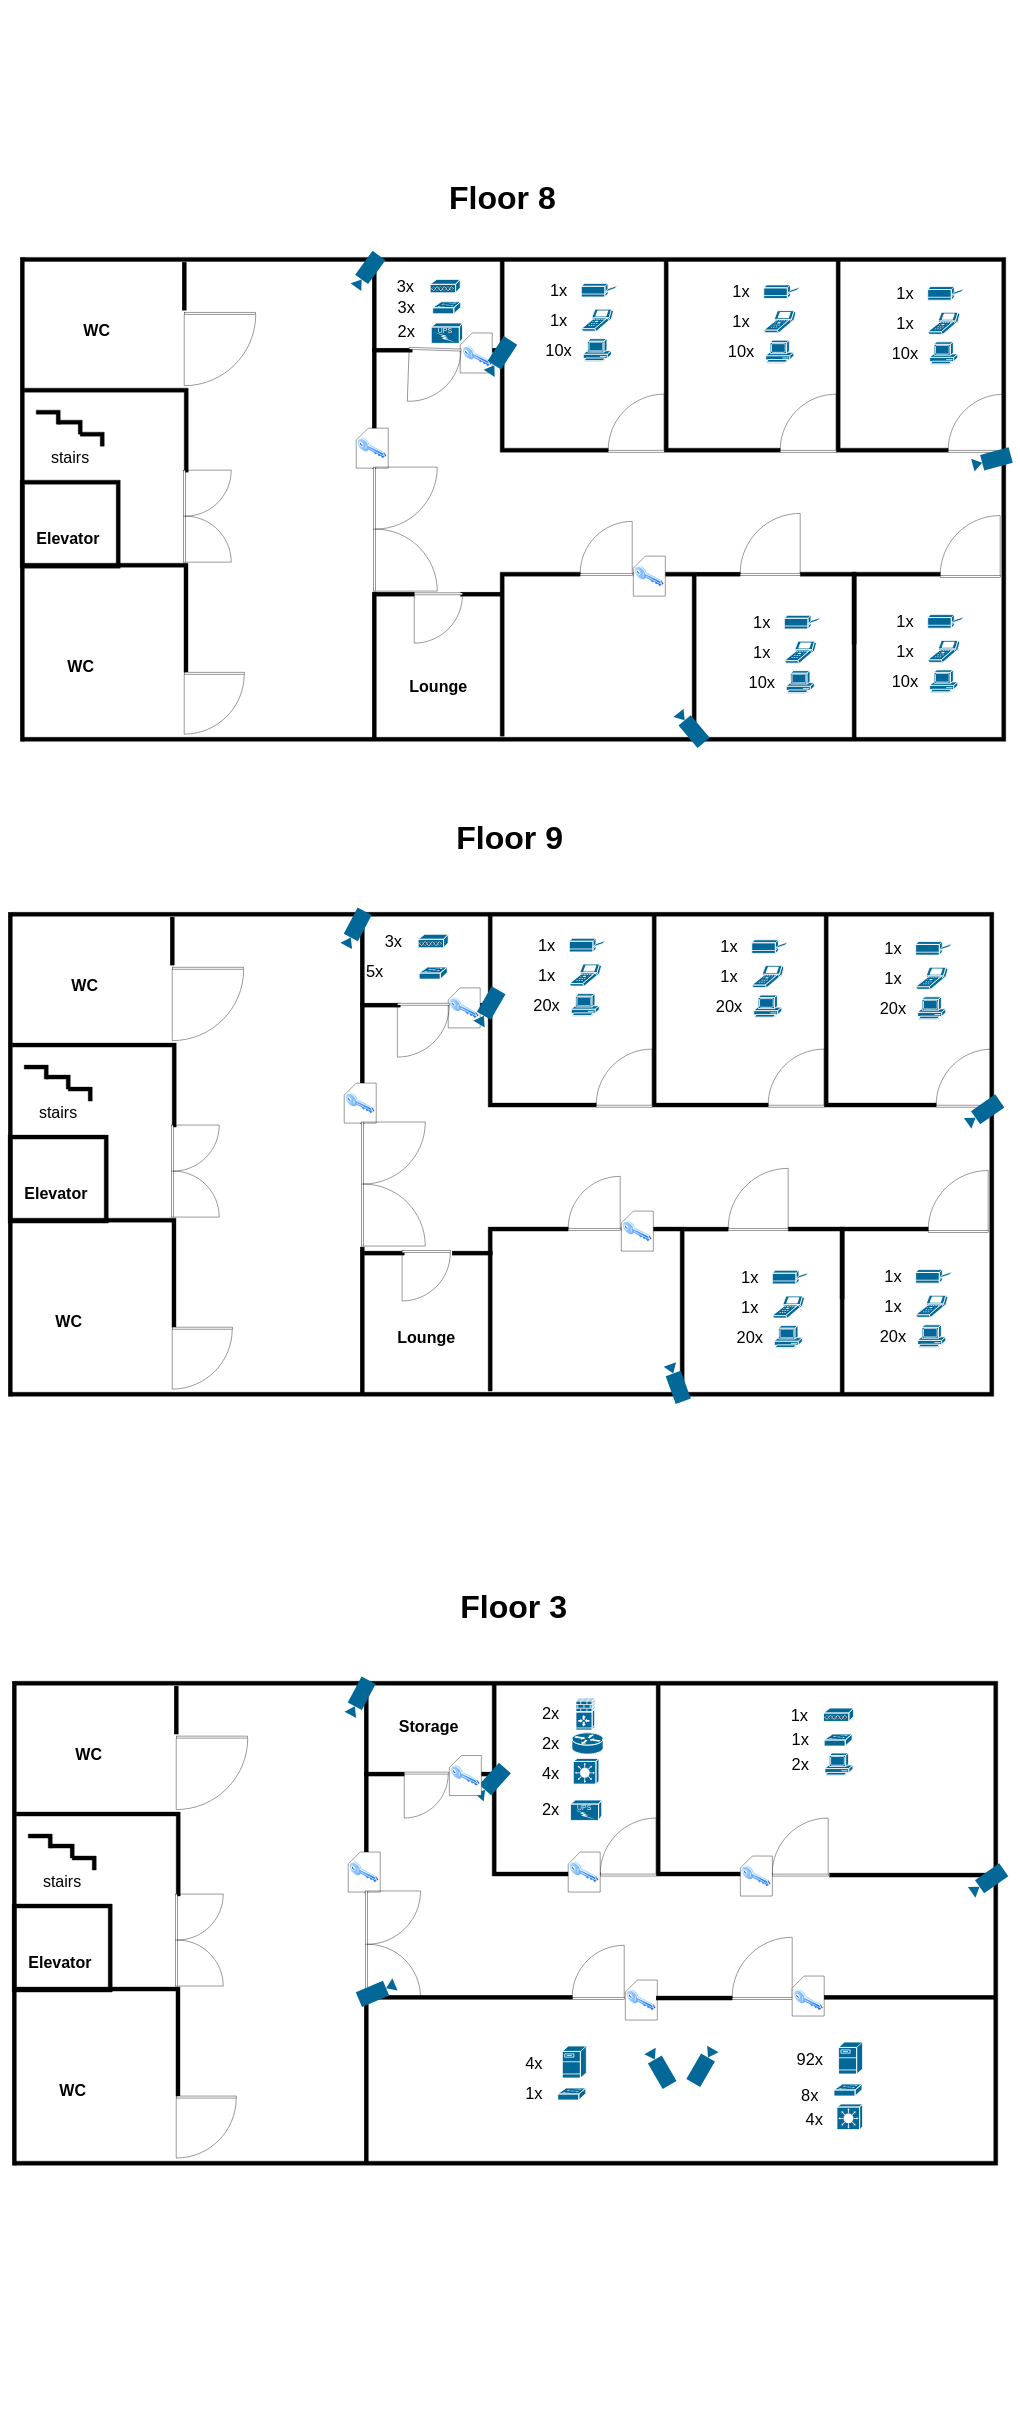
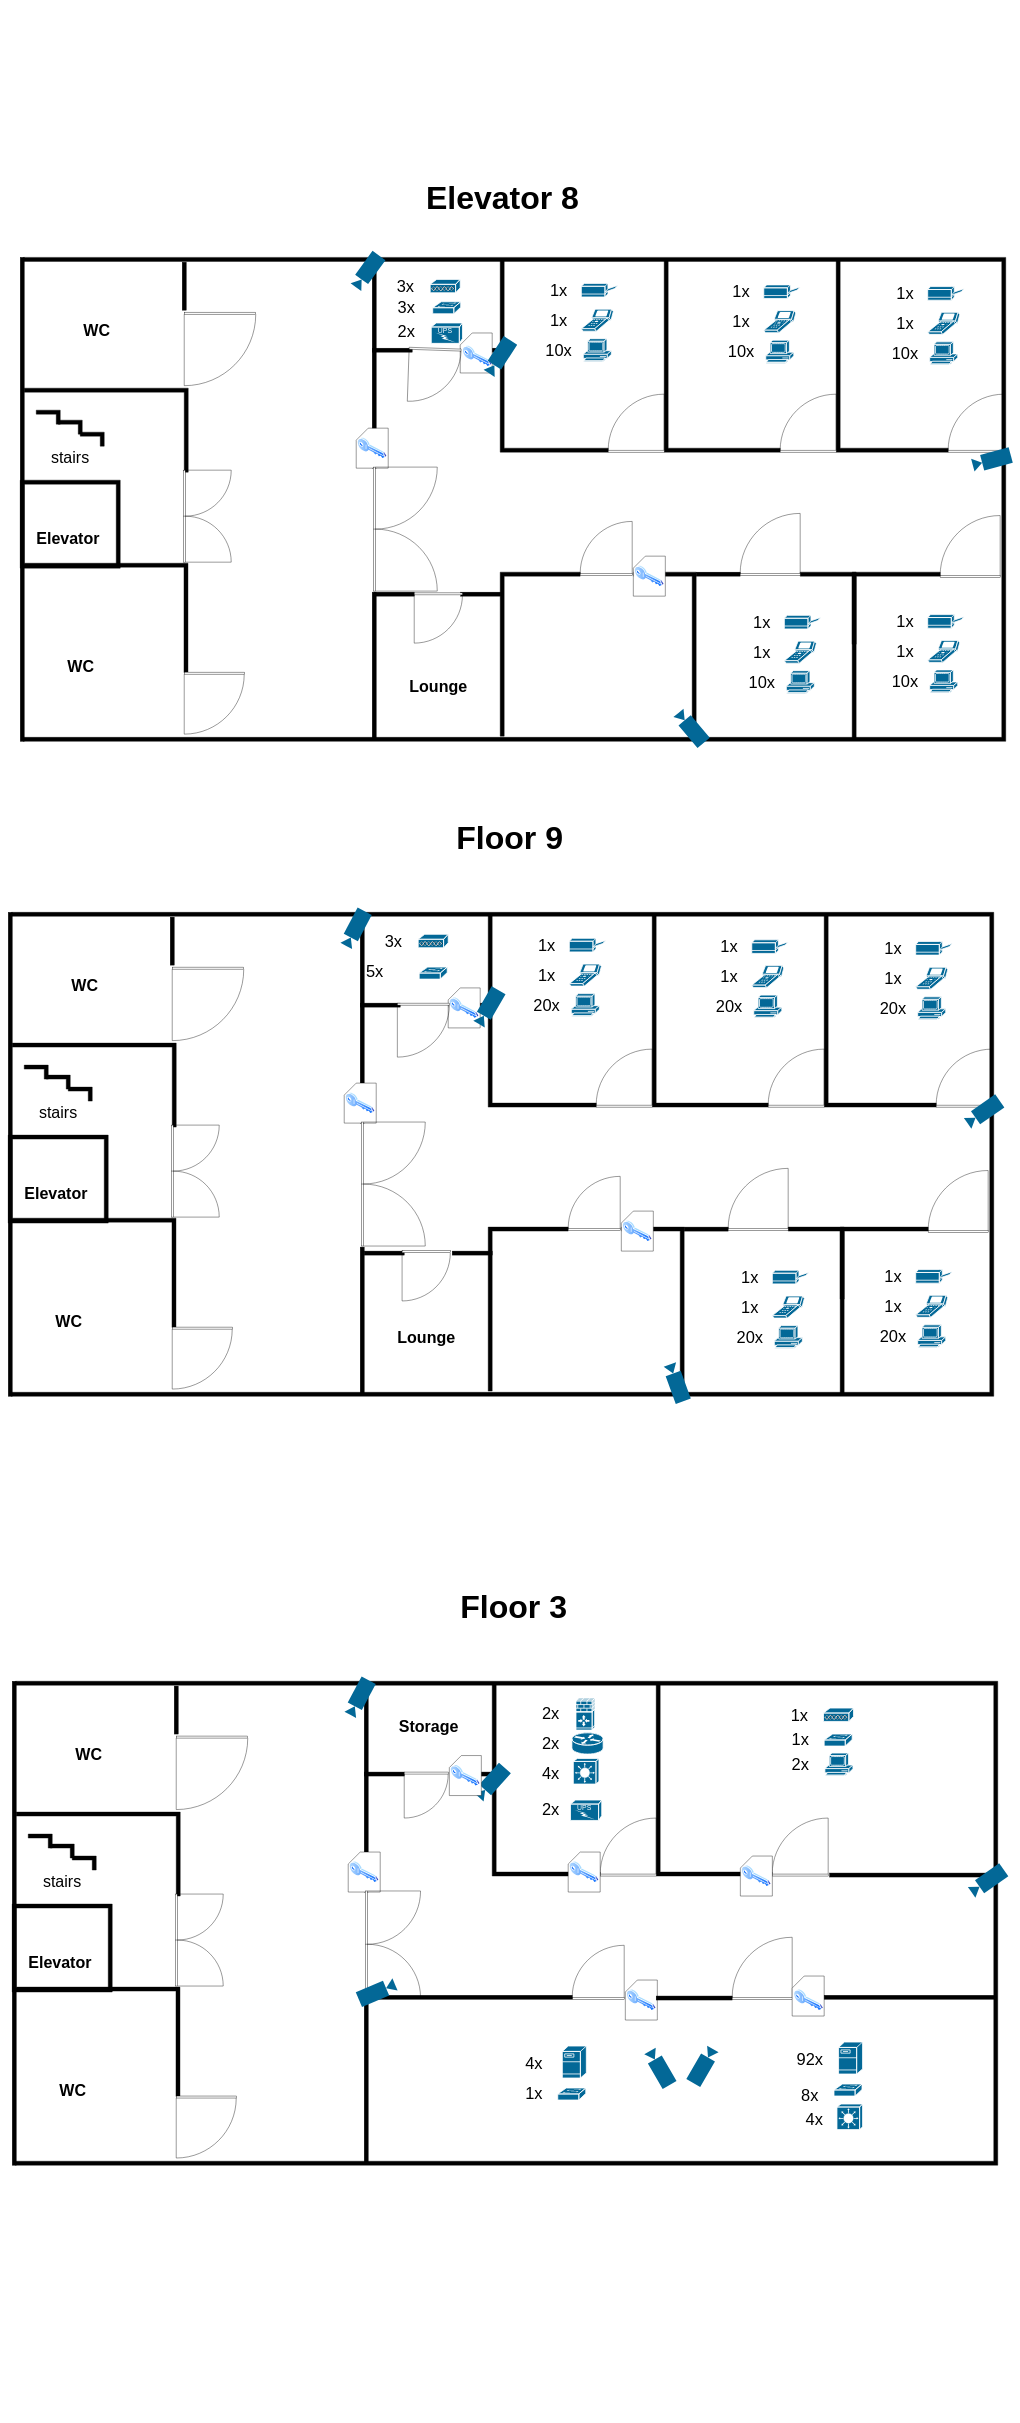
(503, 198) -> (503, 198)
